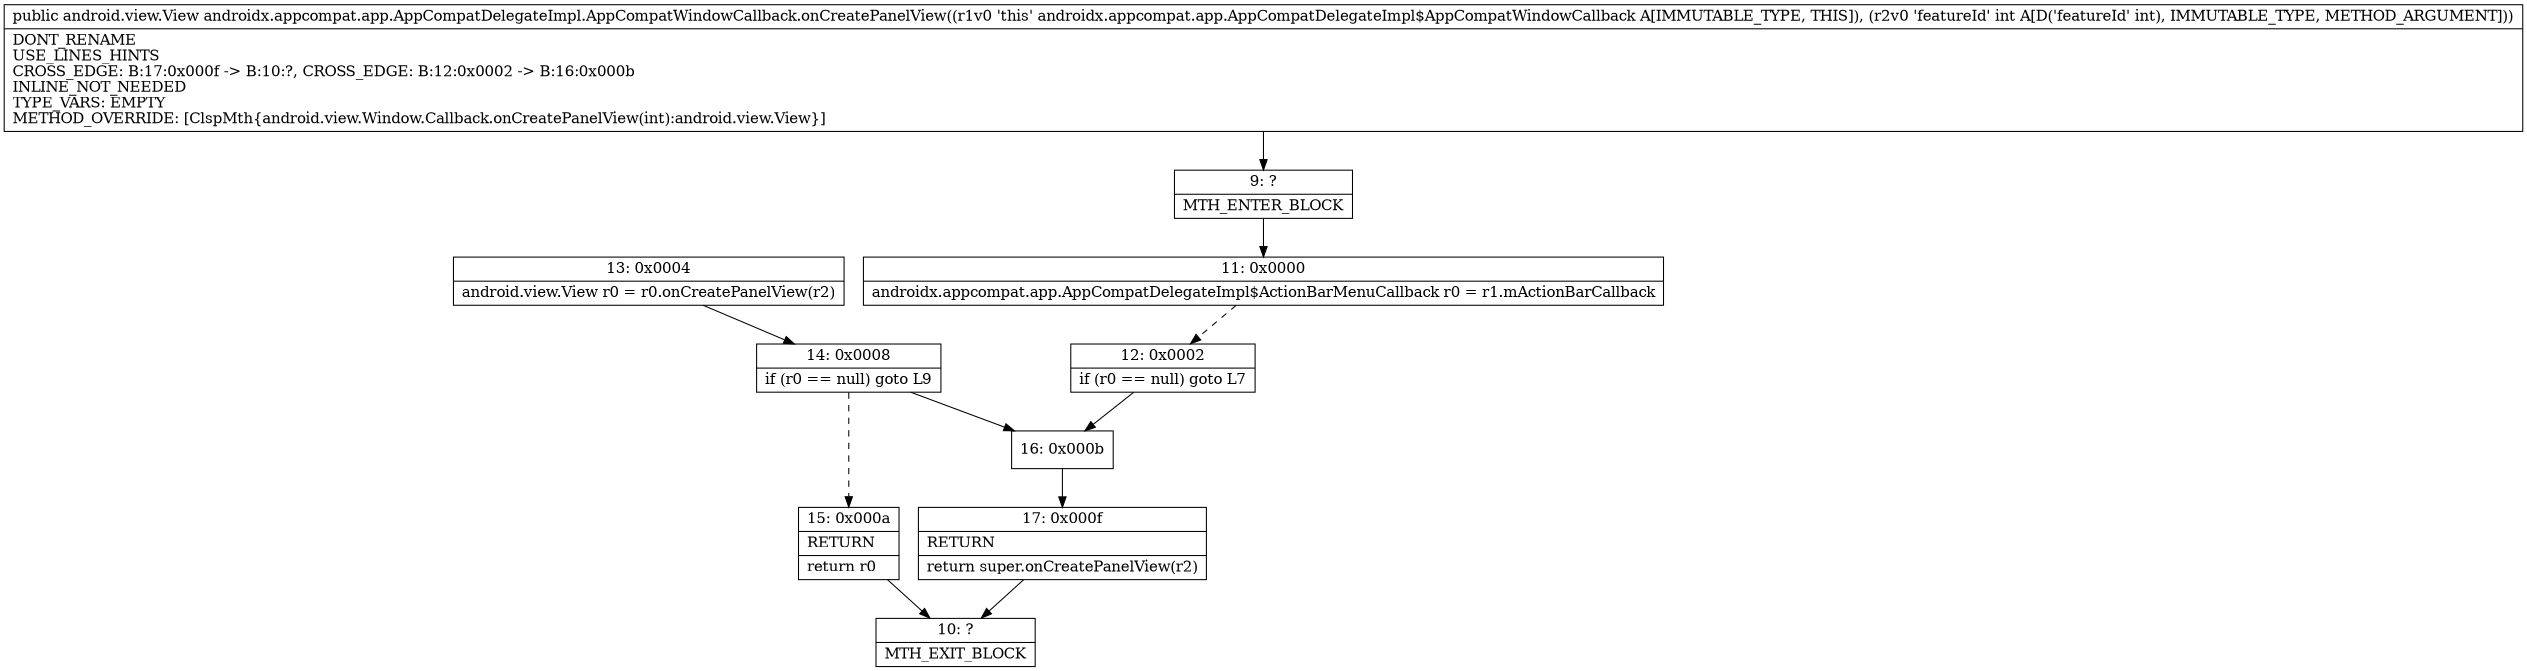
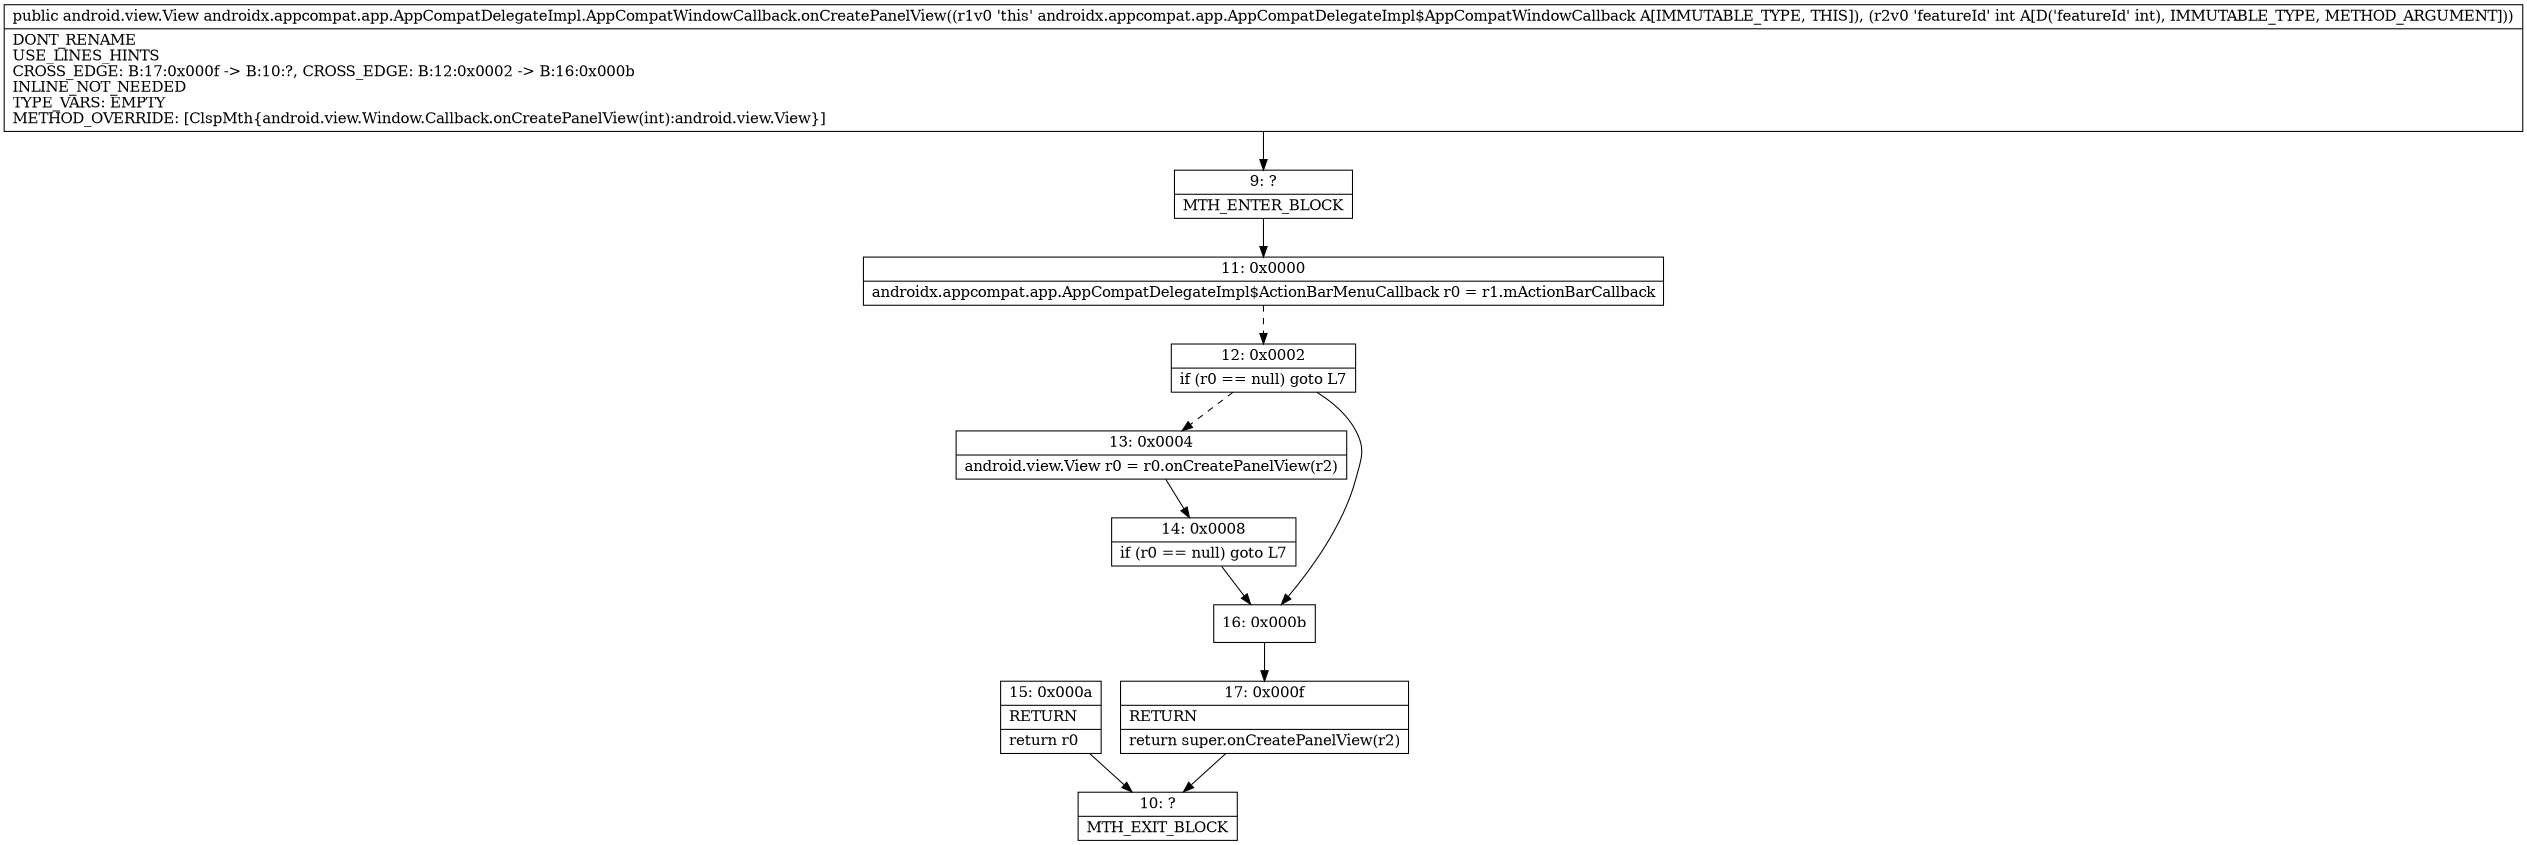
(849, 380) -> (1204, 553)
none -> (1212, 408)
(849, 444) -> none
